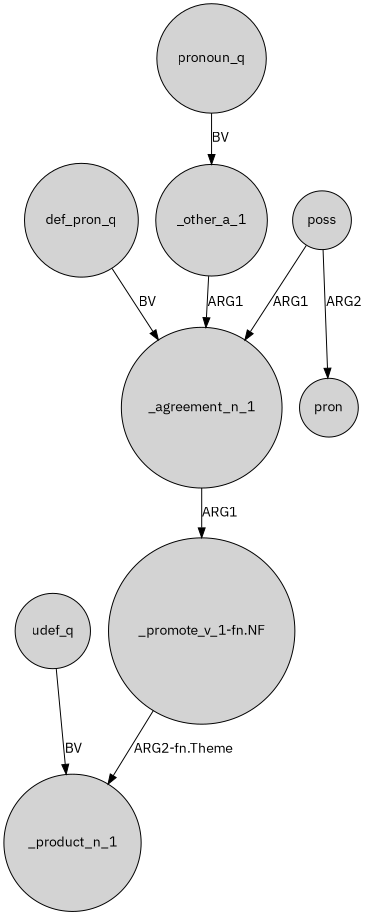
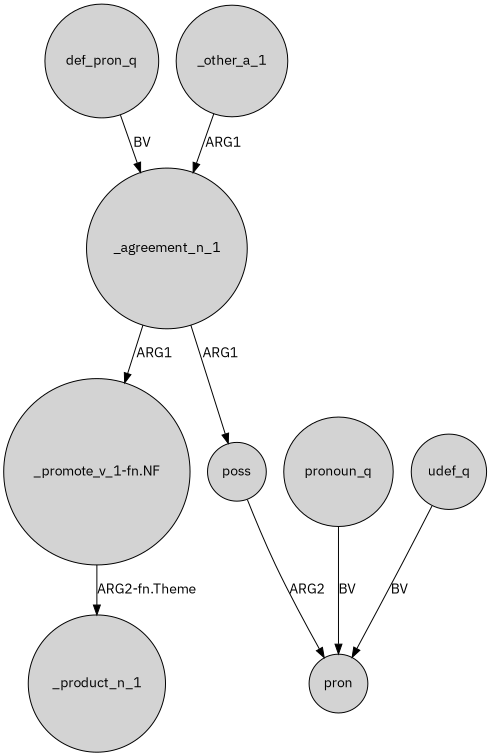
(212, 134) -> (338, 585)
(278, 289) -> (208, 379)
(61, 717) -> (395, 577)
